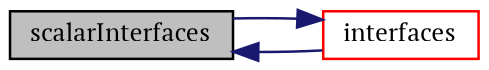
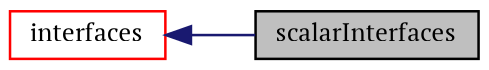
(291, 52) -> none
